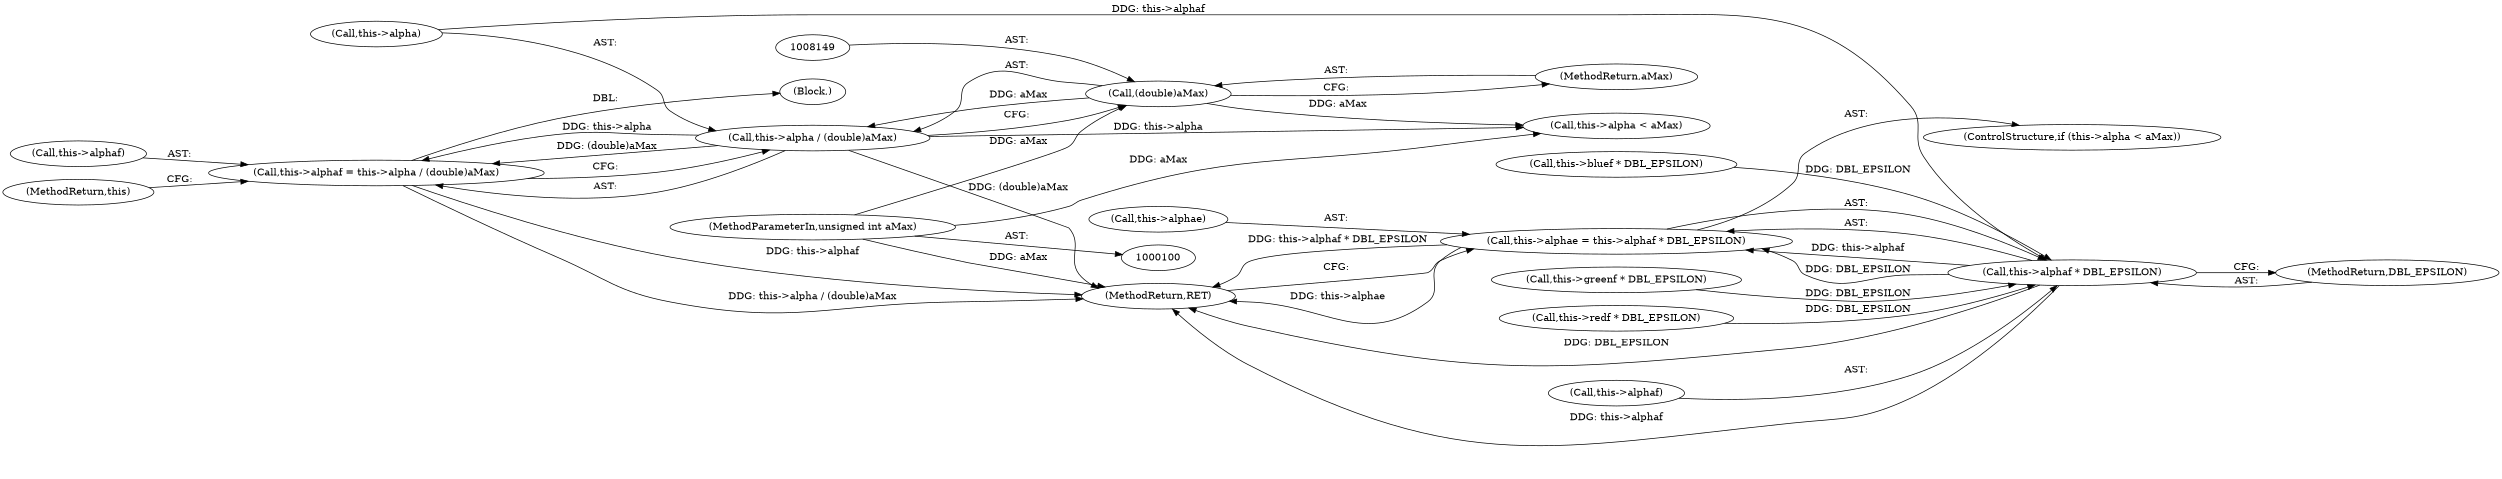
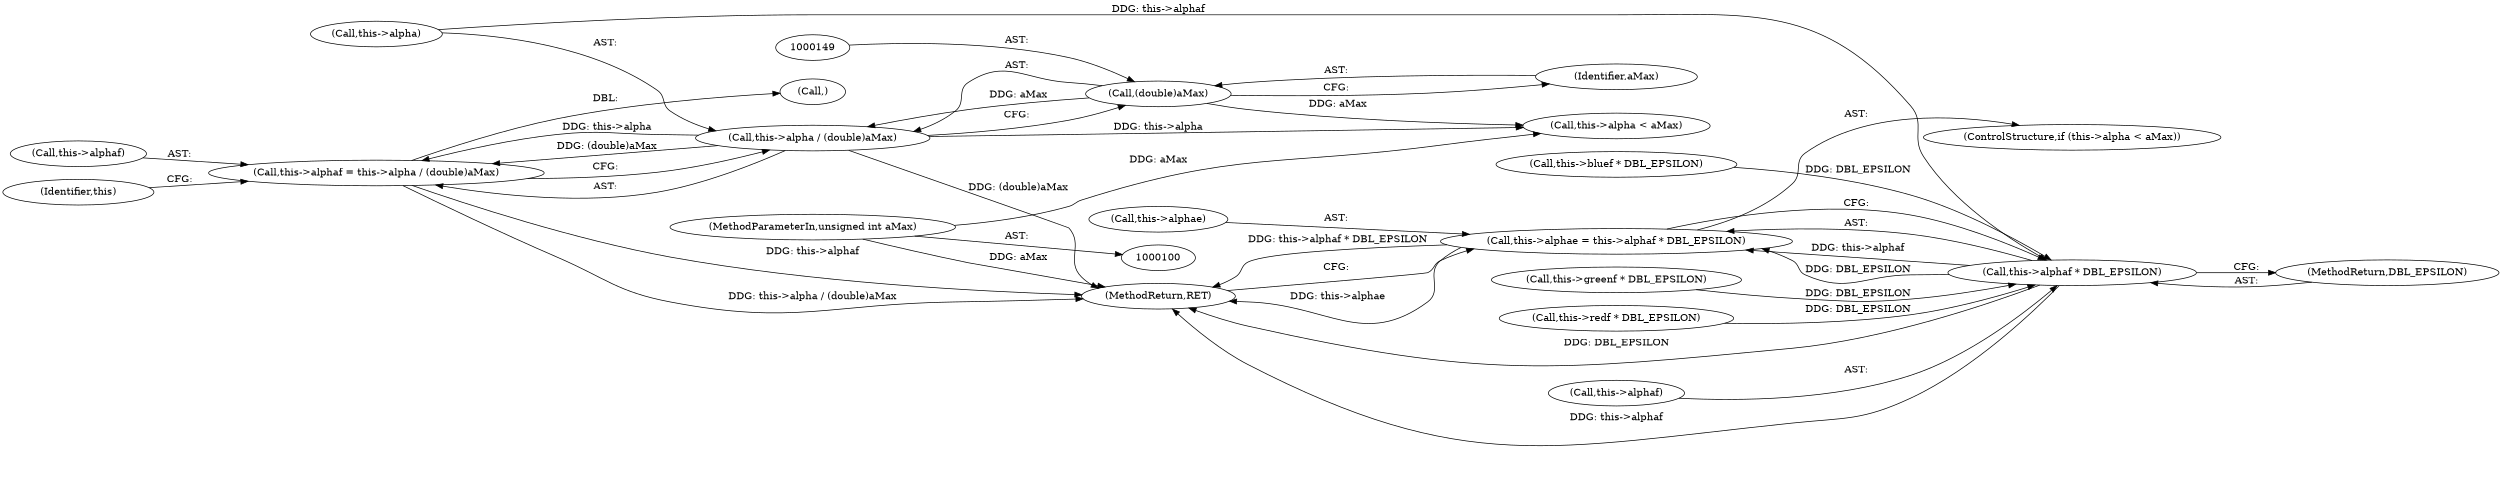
(813, 48) -> (813, 48)
(1616, 77) -> (1616, 77)
(813, 92) -> (813, 92)
(993, 172) -> none
(78, 192) -> (78, 192)
(1858, 203) -> (1858, 203)
